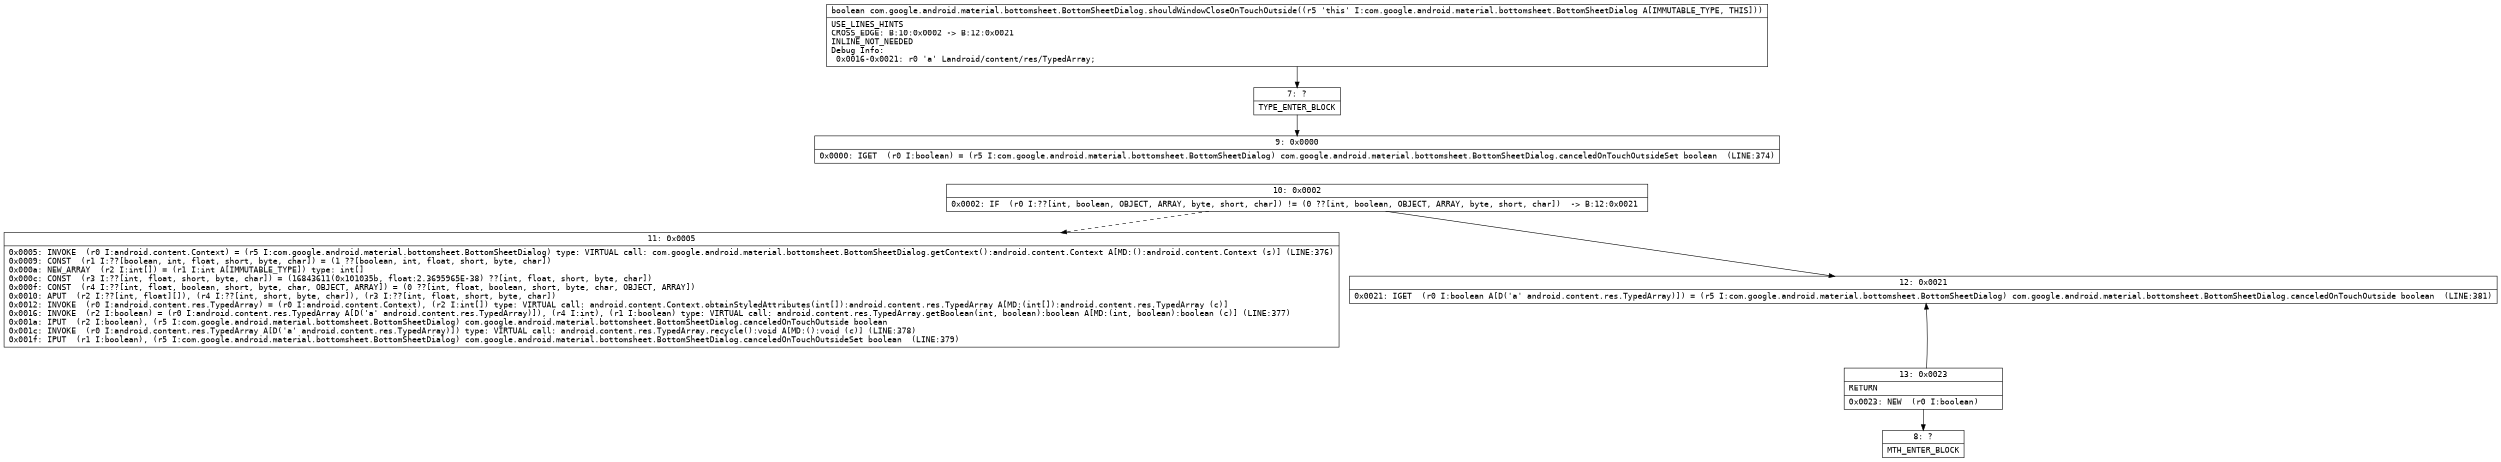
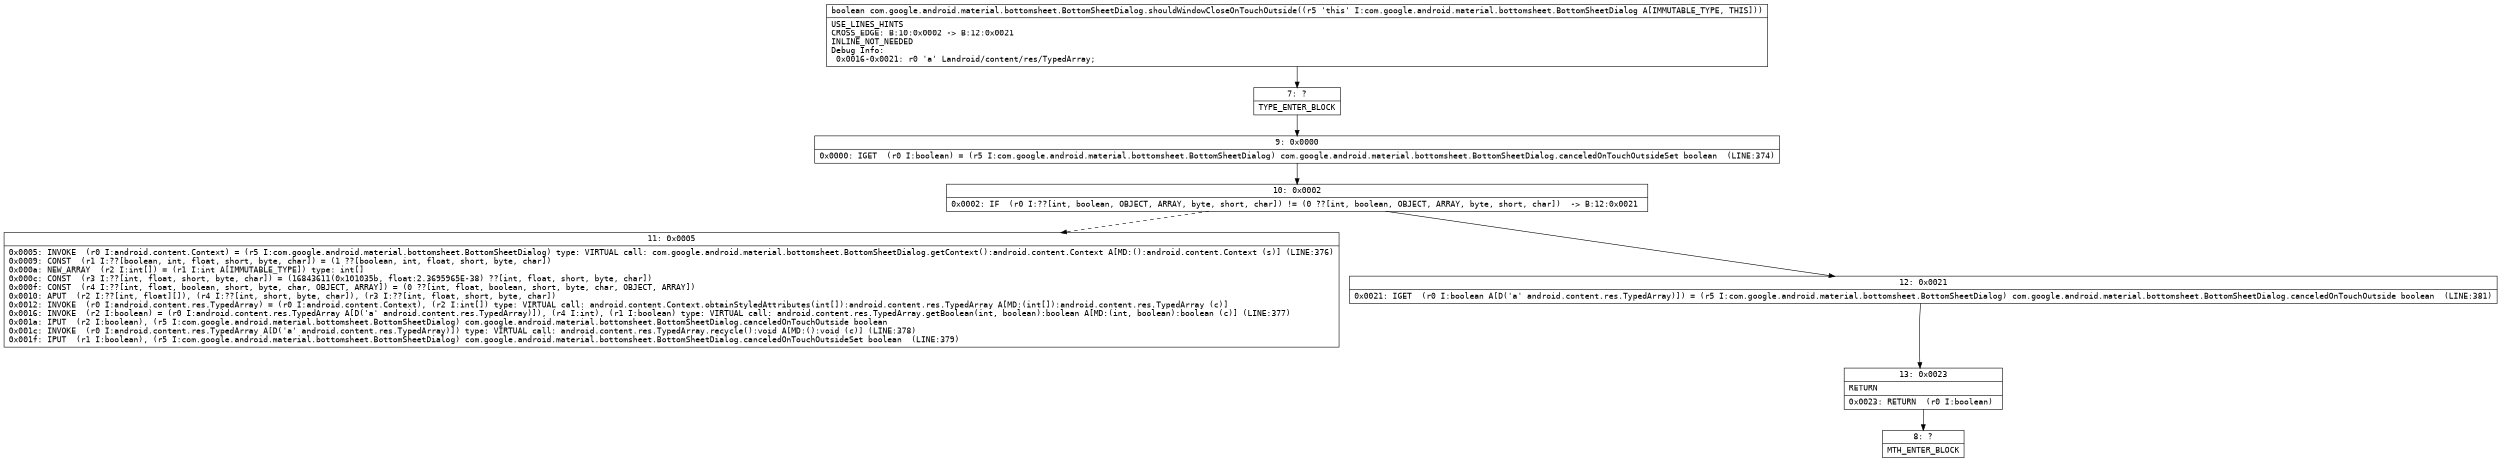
none -> (1297, 171)
(1927, 339) -> (1919, 333)
(1916, 402) -> (1923, 402)
